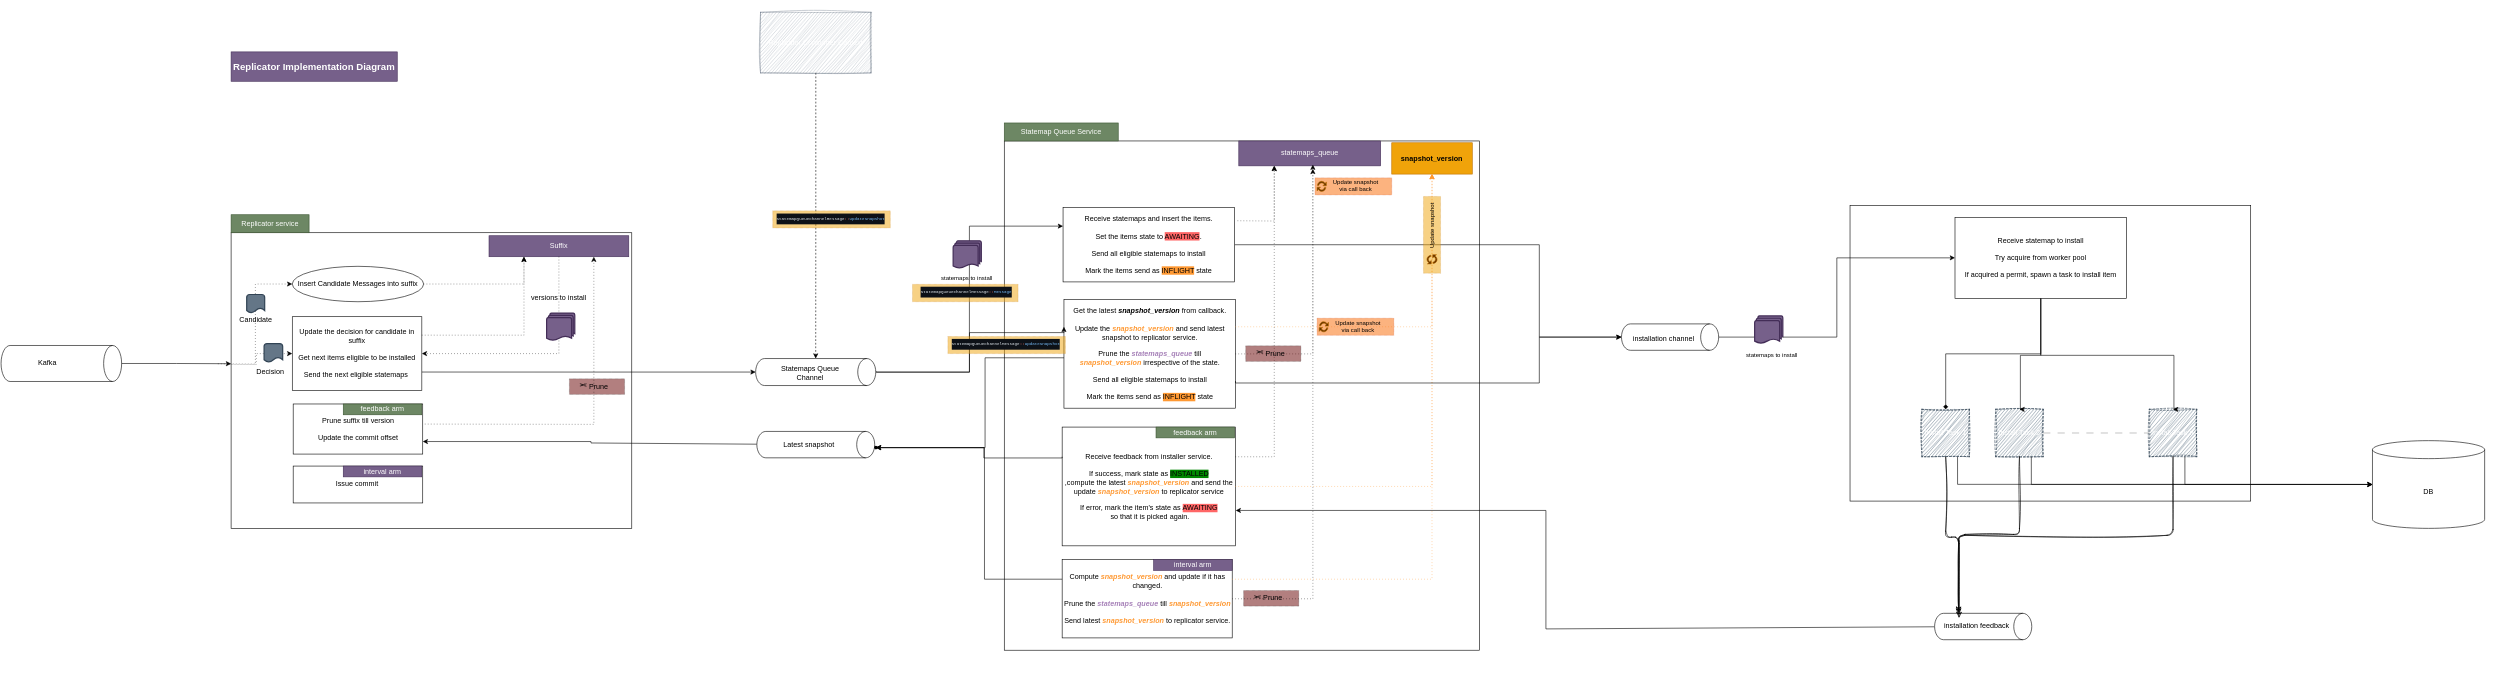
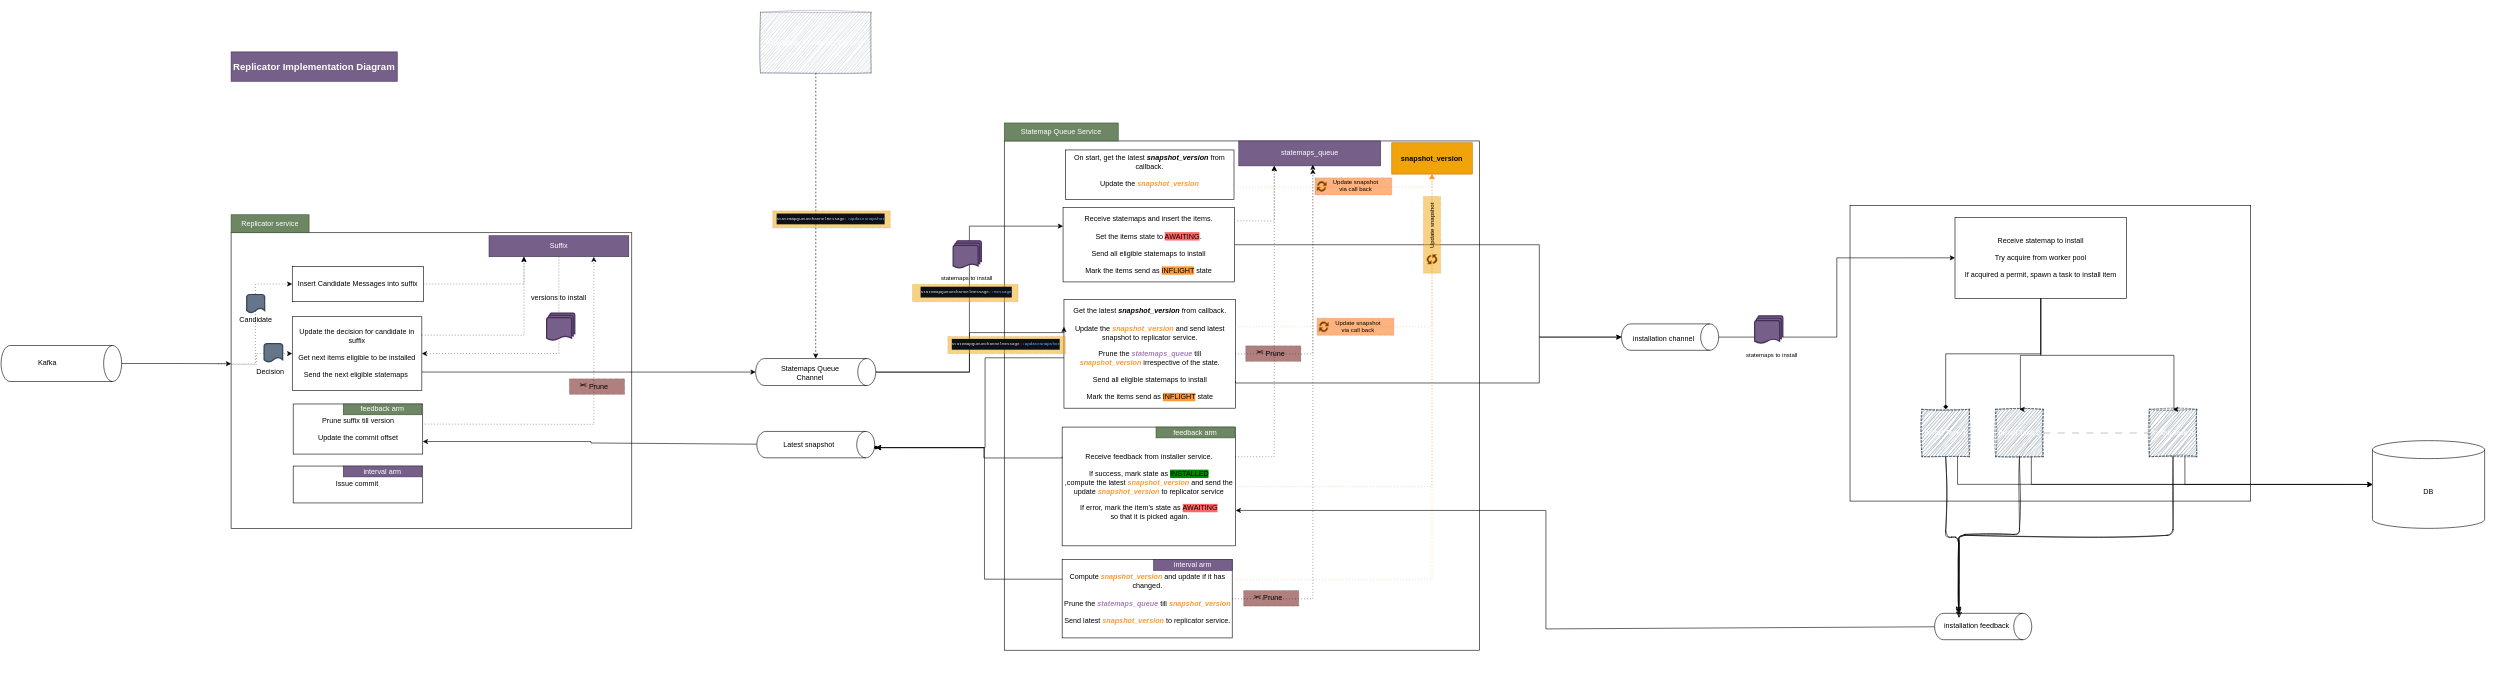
none -> (1150, 175)
none -> (1235, 187)
(358, 284) -> (358, 284)
